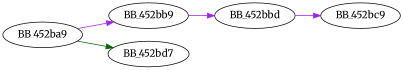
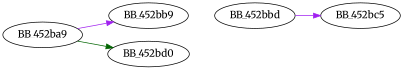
(198, 16) -> none
(361, 16) -> (361, 16)
(149, 54) -> (149, 54)
